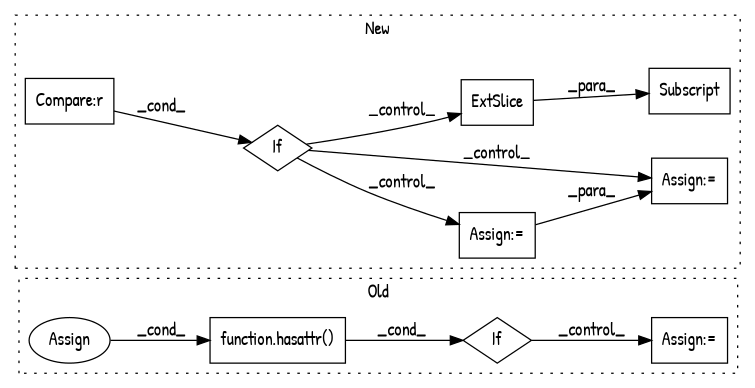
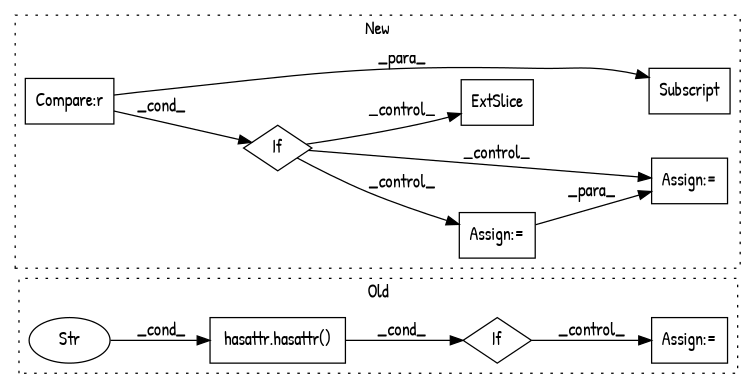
(585, 97) -> (375, 70)
(70, 340) -> (70, 340)
(278, 340) -> (278, 340)
